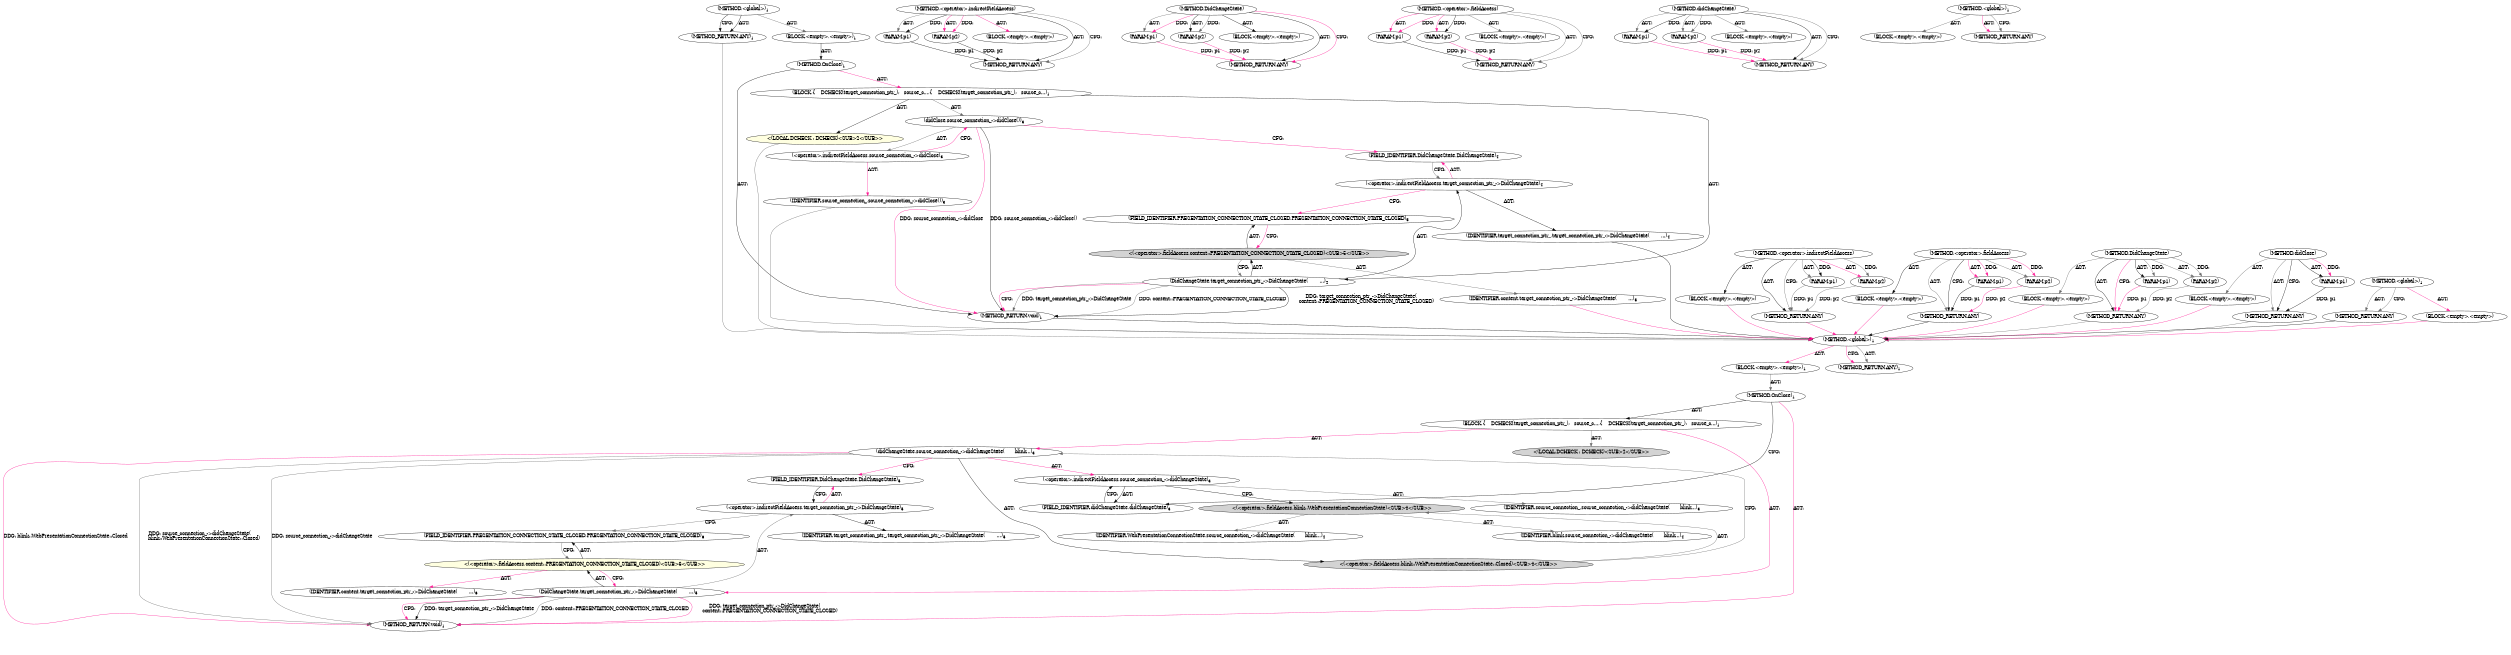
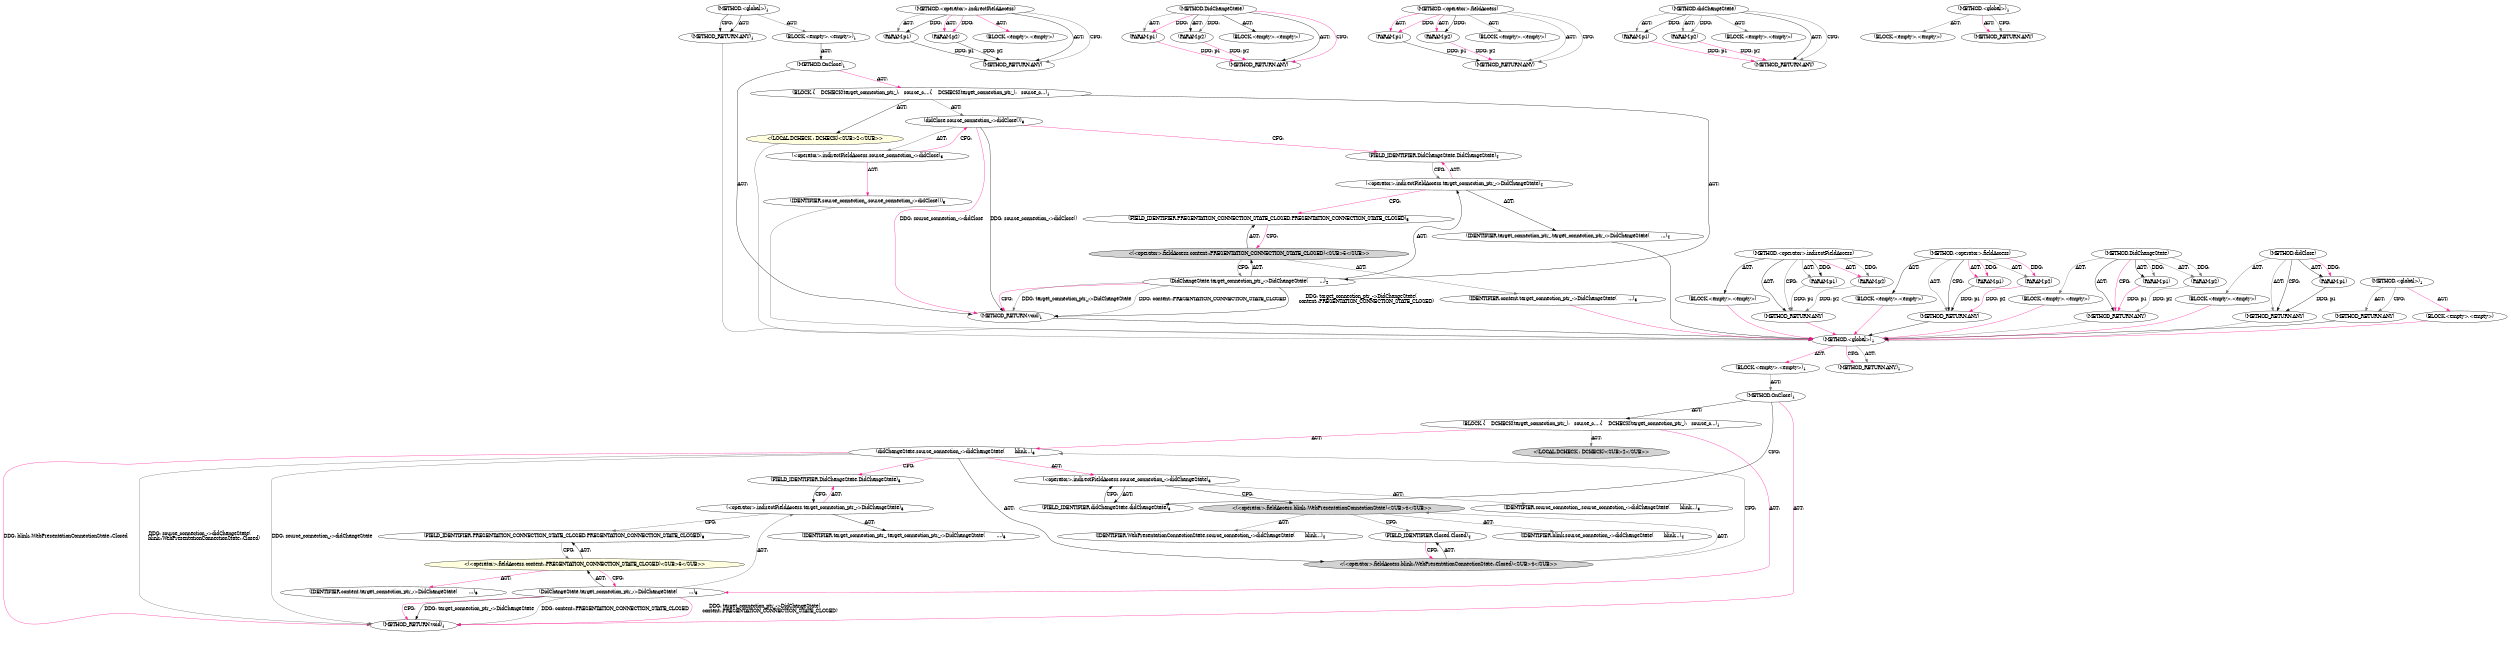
none -> (1428, 537)
